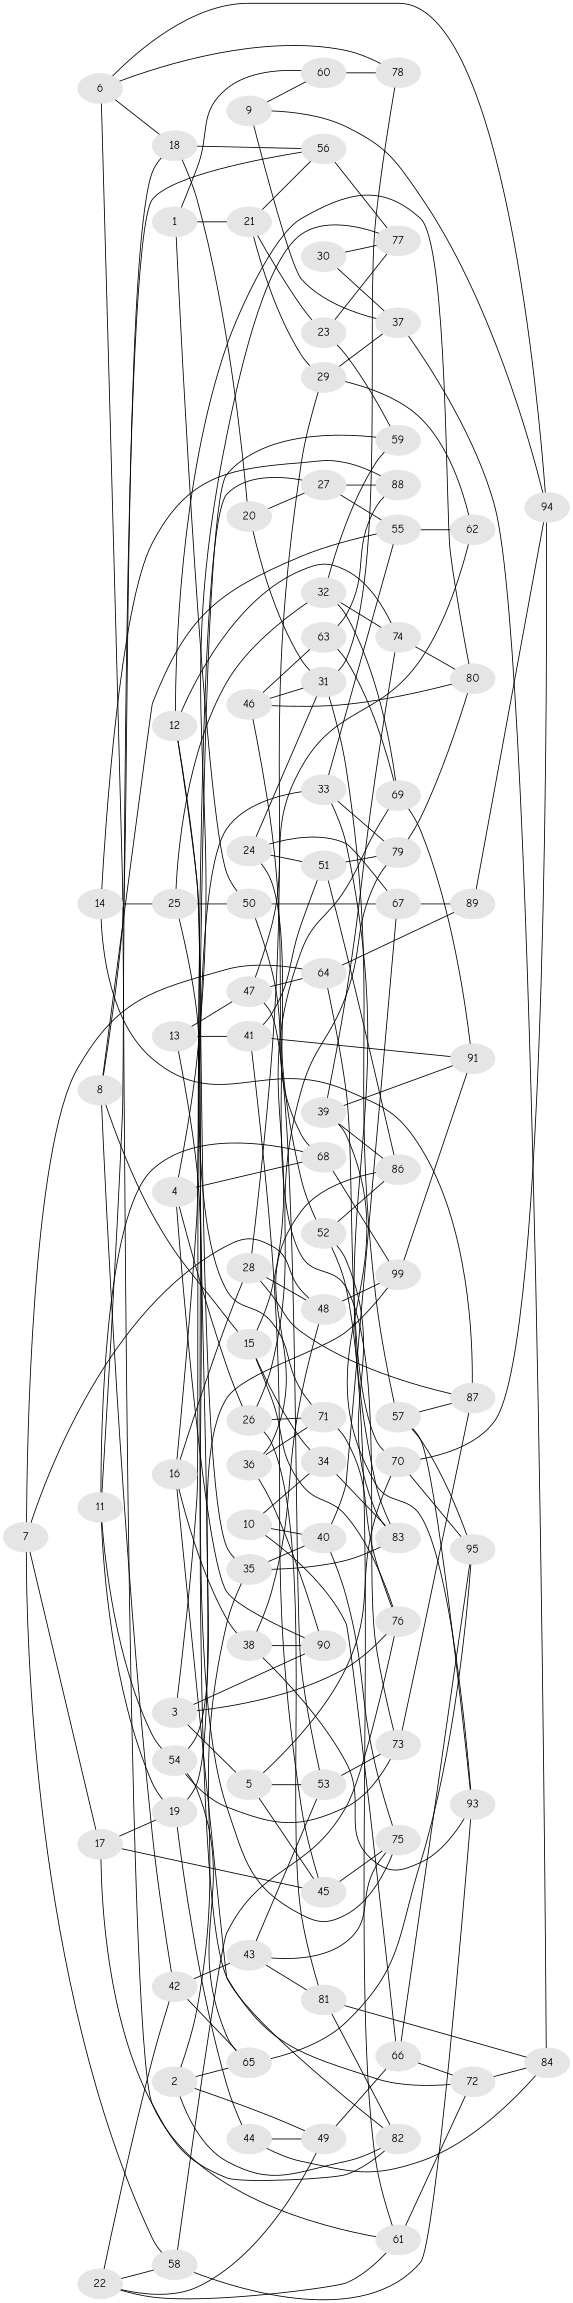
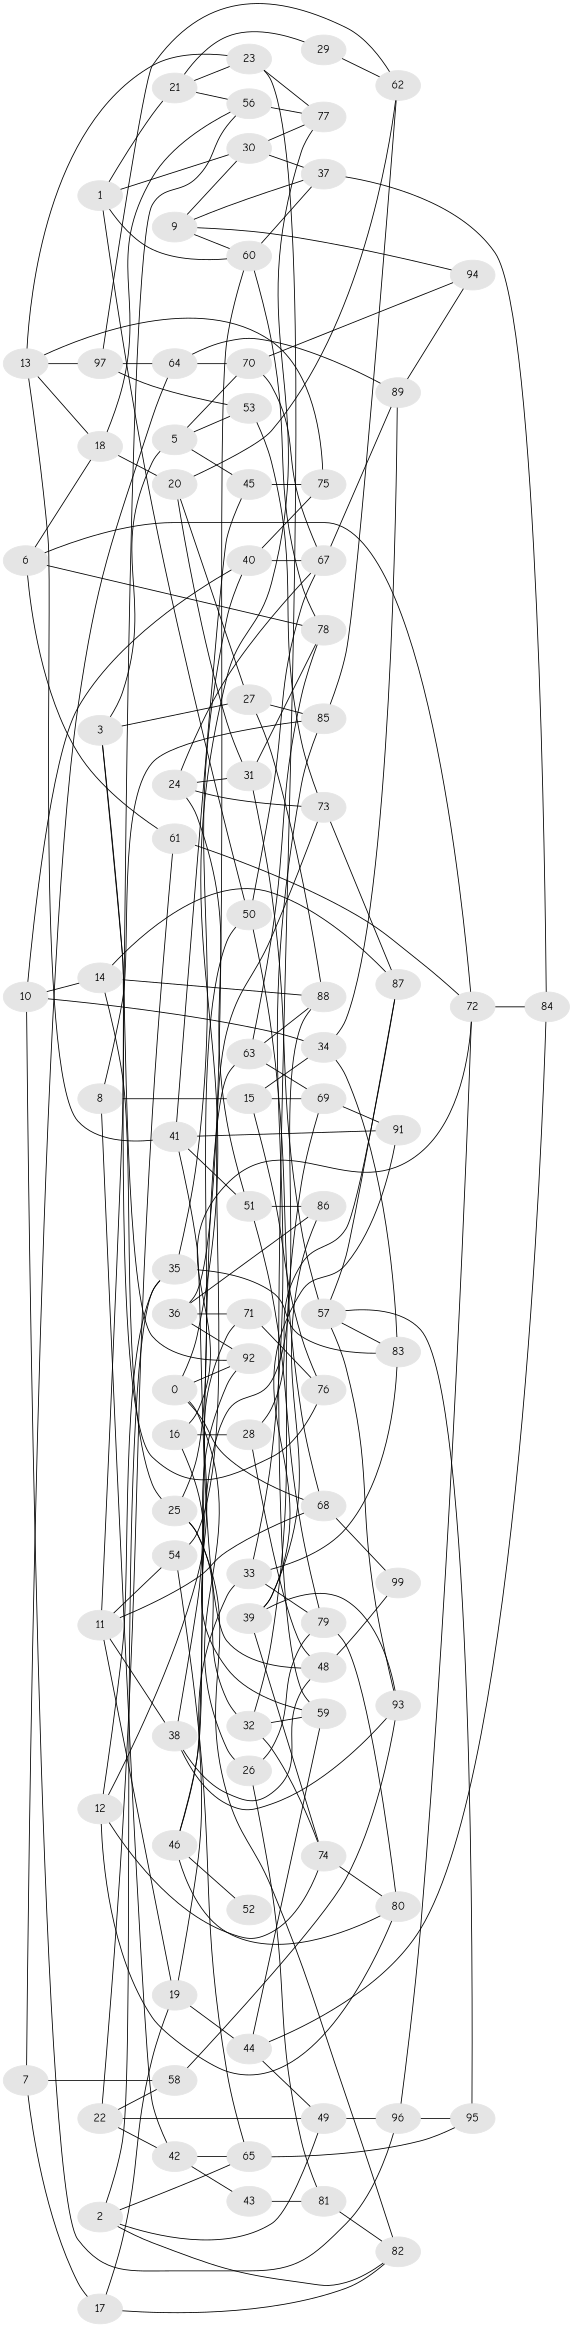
(470, 82) -> (403, 622)
none -> (73, 156)
none -> (175, 172)
none -> (212, 188)
none -> (339, 316)
(361, 350) -> (279, 223)
(398, 530) -> (324, 719)
(128, 615) -> (63, 405)
(287, 693) -> (230, 1408)
none -> (387, 724)
(279, 757) -> none
none -> (222, 788)
none -> (282, 841)
none -> (63, 987)
(249, 992) -> (100, 364)
(437, 1162) -> none
(175, 1192) -> (175, 1390)
(361, 1201) -> none
(139, 1321) -> (201, 1351)
(361, 1386) -> (361, 1333)
(287, 1419) -> none
(218, 1420) -> none
(442, 1513) -> (292, 460)
(214, 1592) -> (137, 1681)
(324, 1646) -> (249, 1359)
(365, 1662) -> none
(203, 1866) -> none
(283, 1877) -> none
none -> (286, 1881)
(235, 1919) -> none
(354, 1934) -> none
(436, 2031) -> none
(398, 2056) -> (398, 2119)
